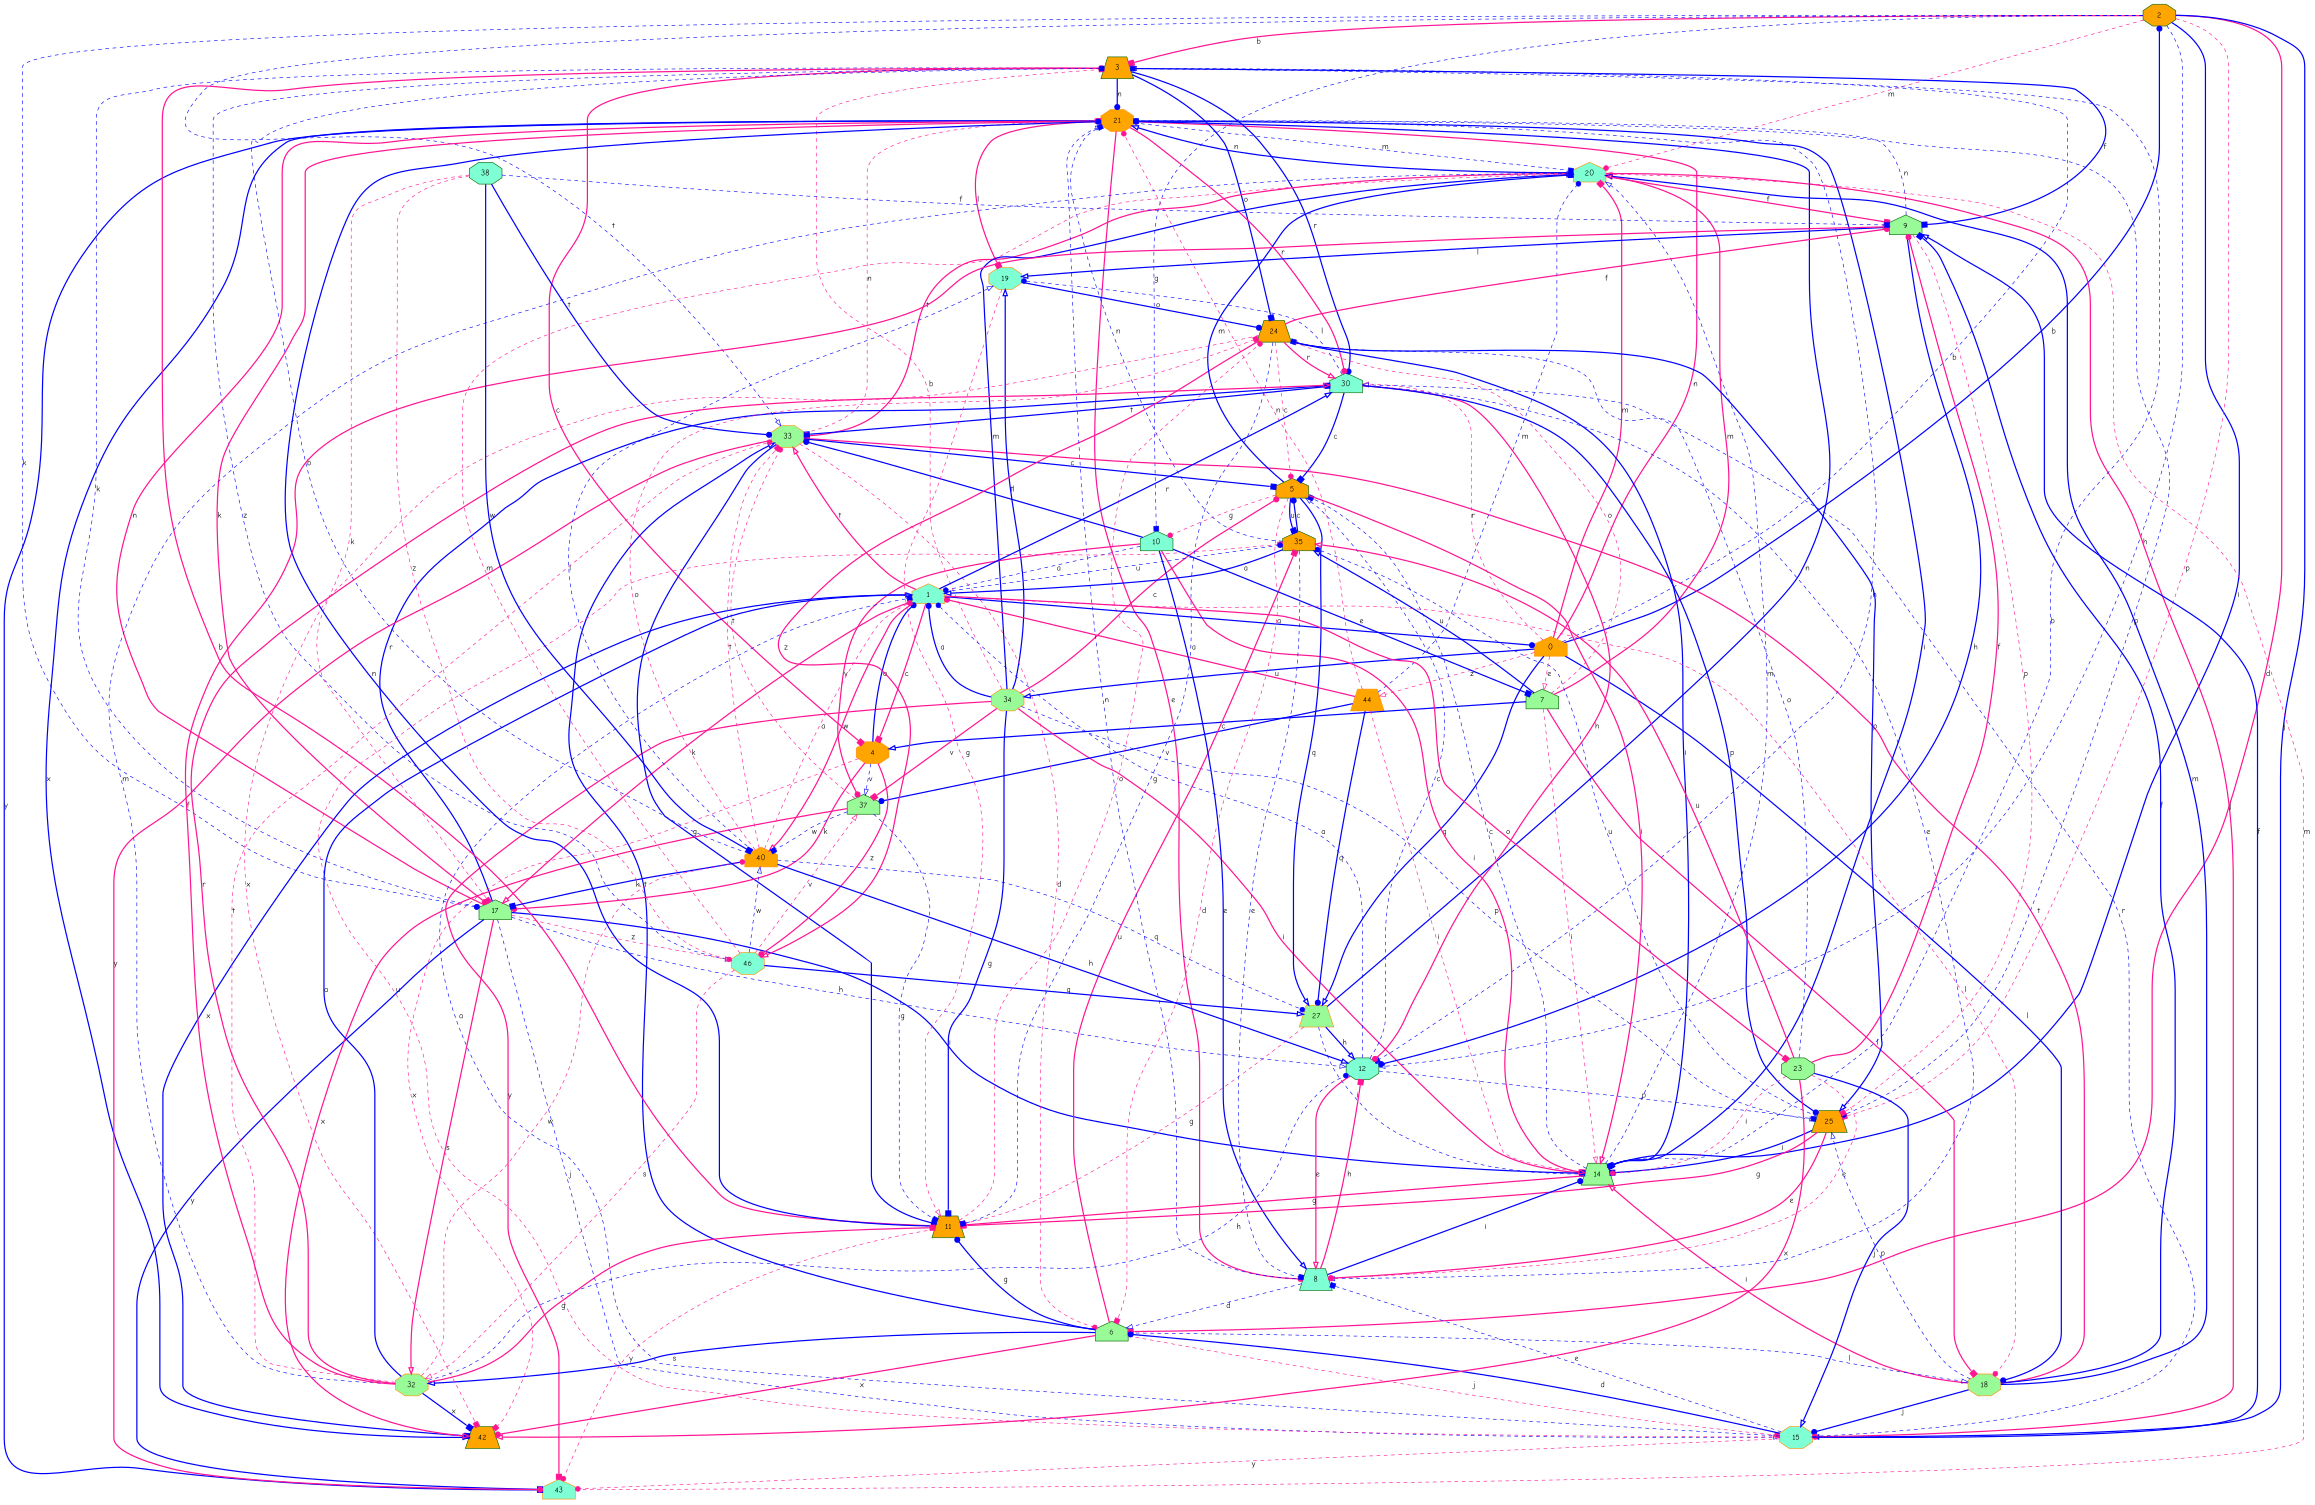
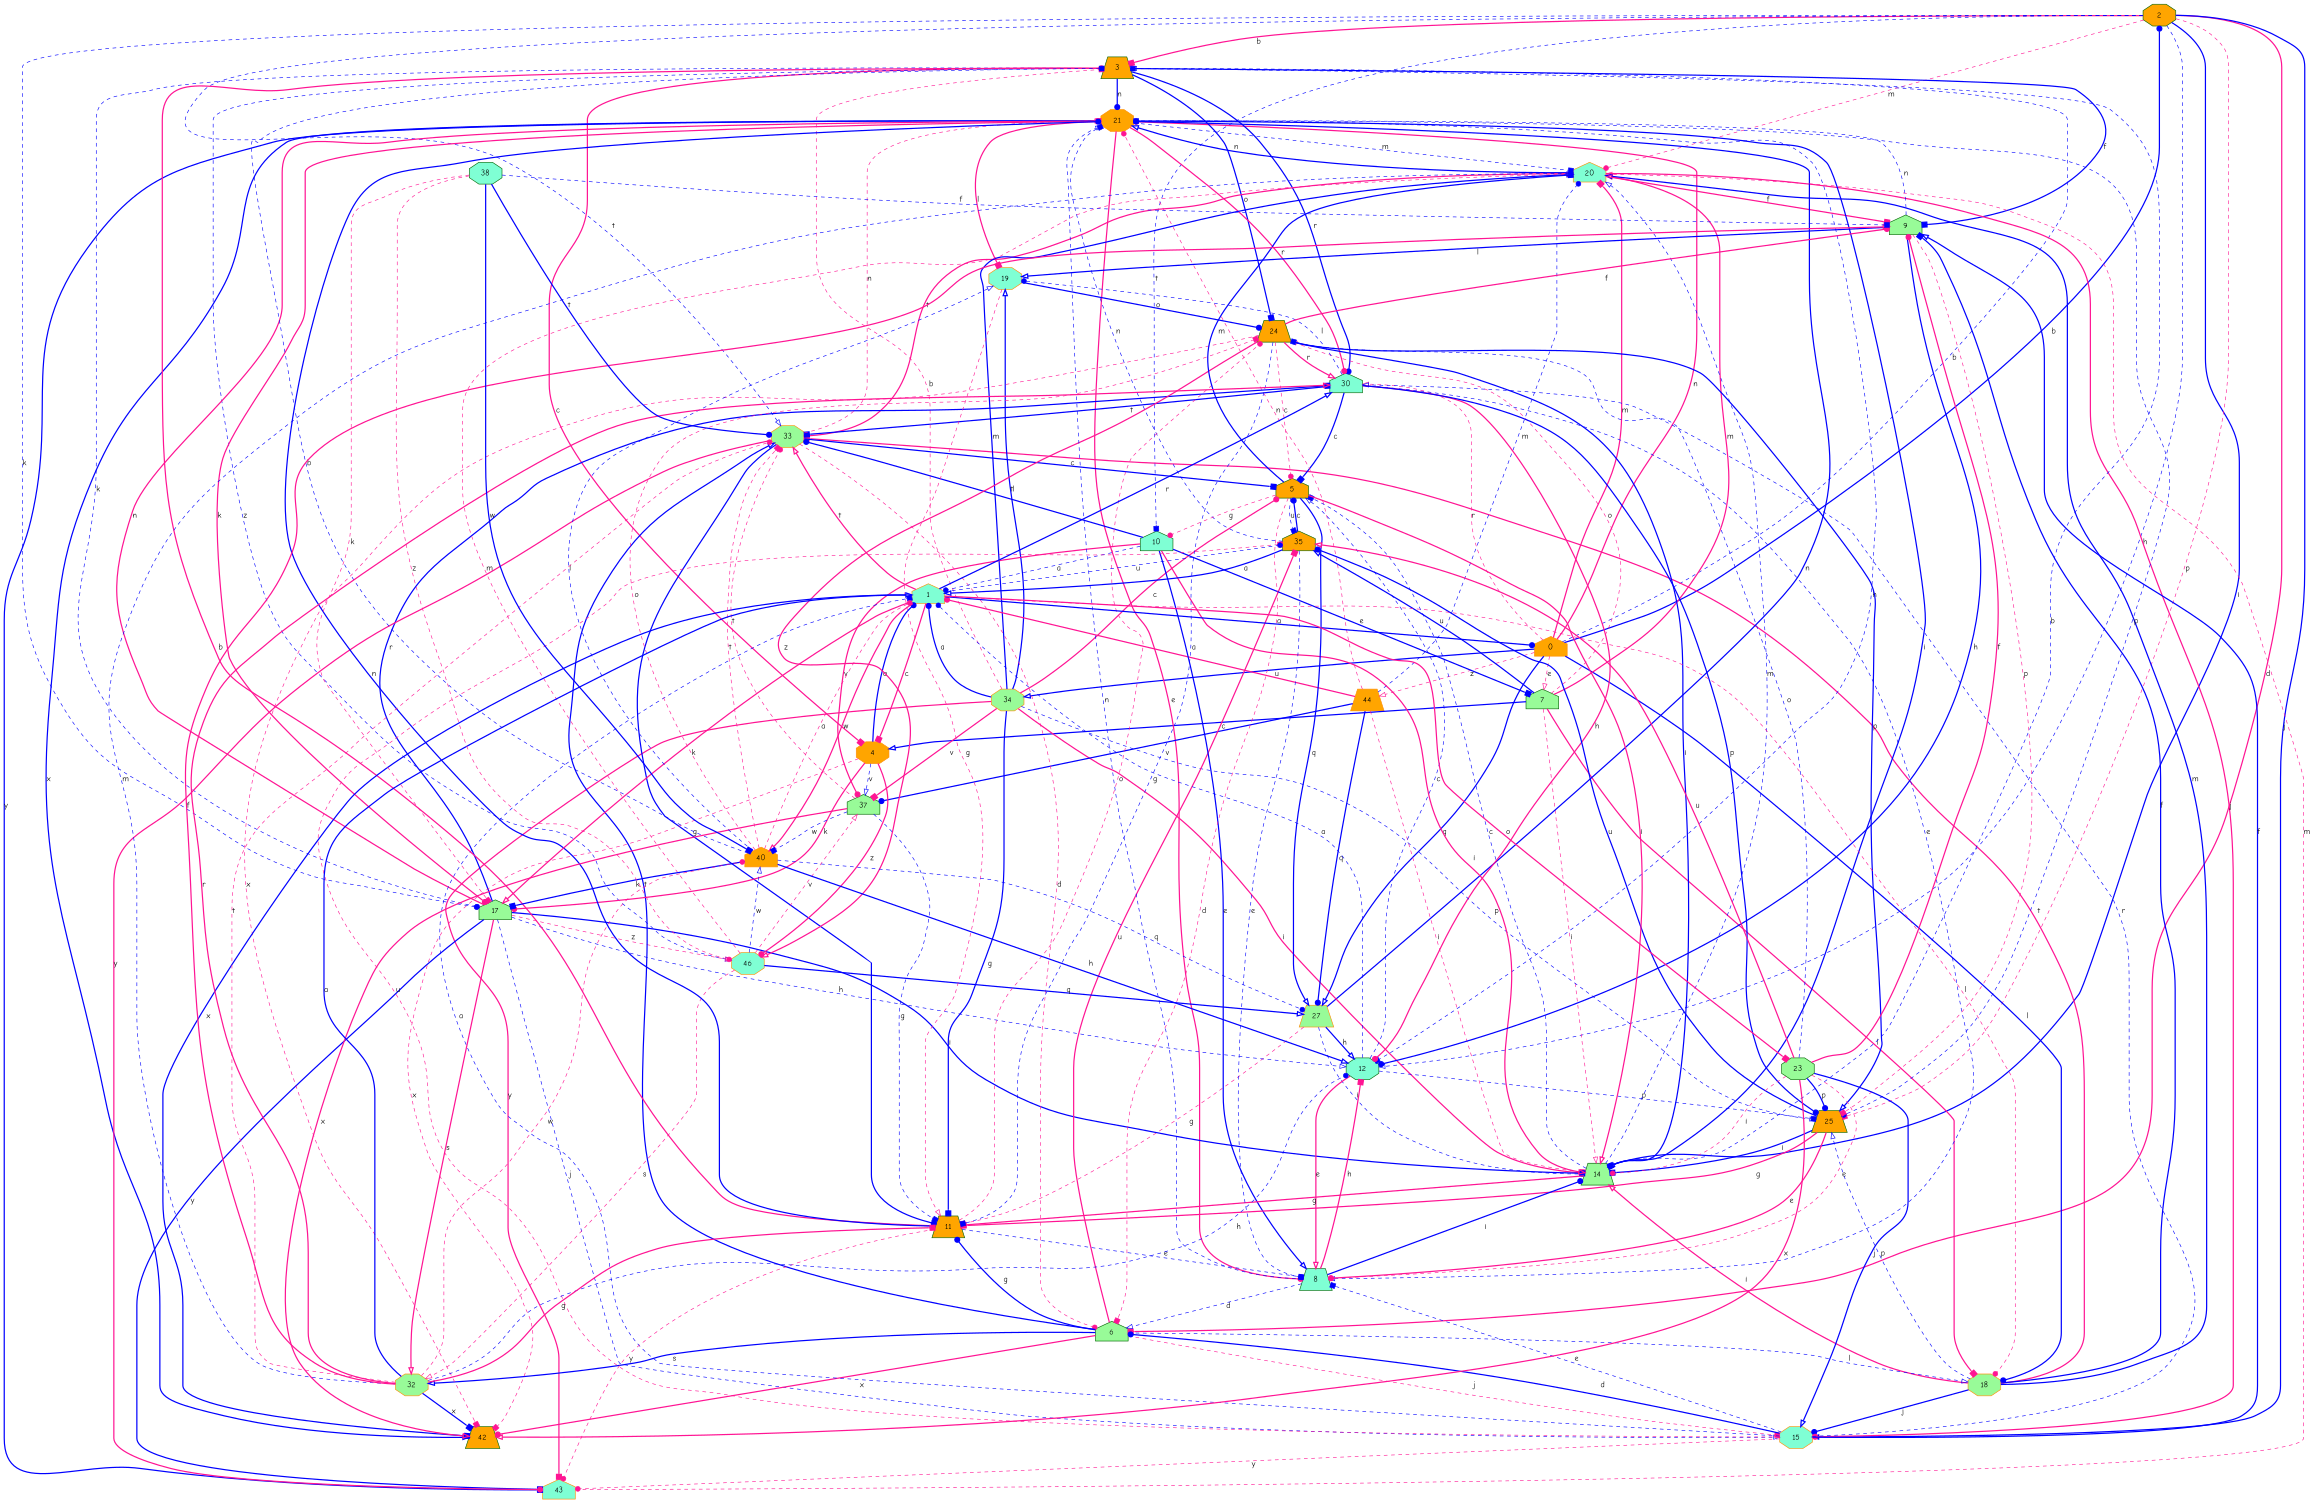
(1157, 279) -> (1157, 279)
(1290, 513) -> (1290, 513)
(1596, 800) -> (1596, 800)
none -> (1817, 1092)
none -> (1121, 1252)
